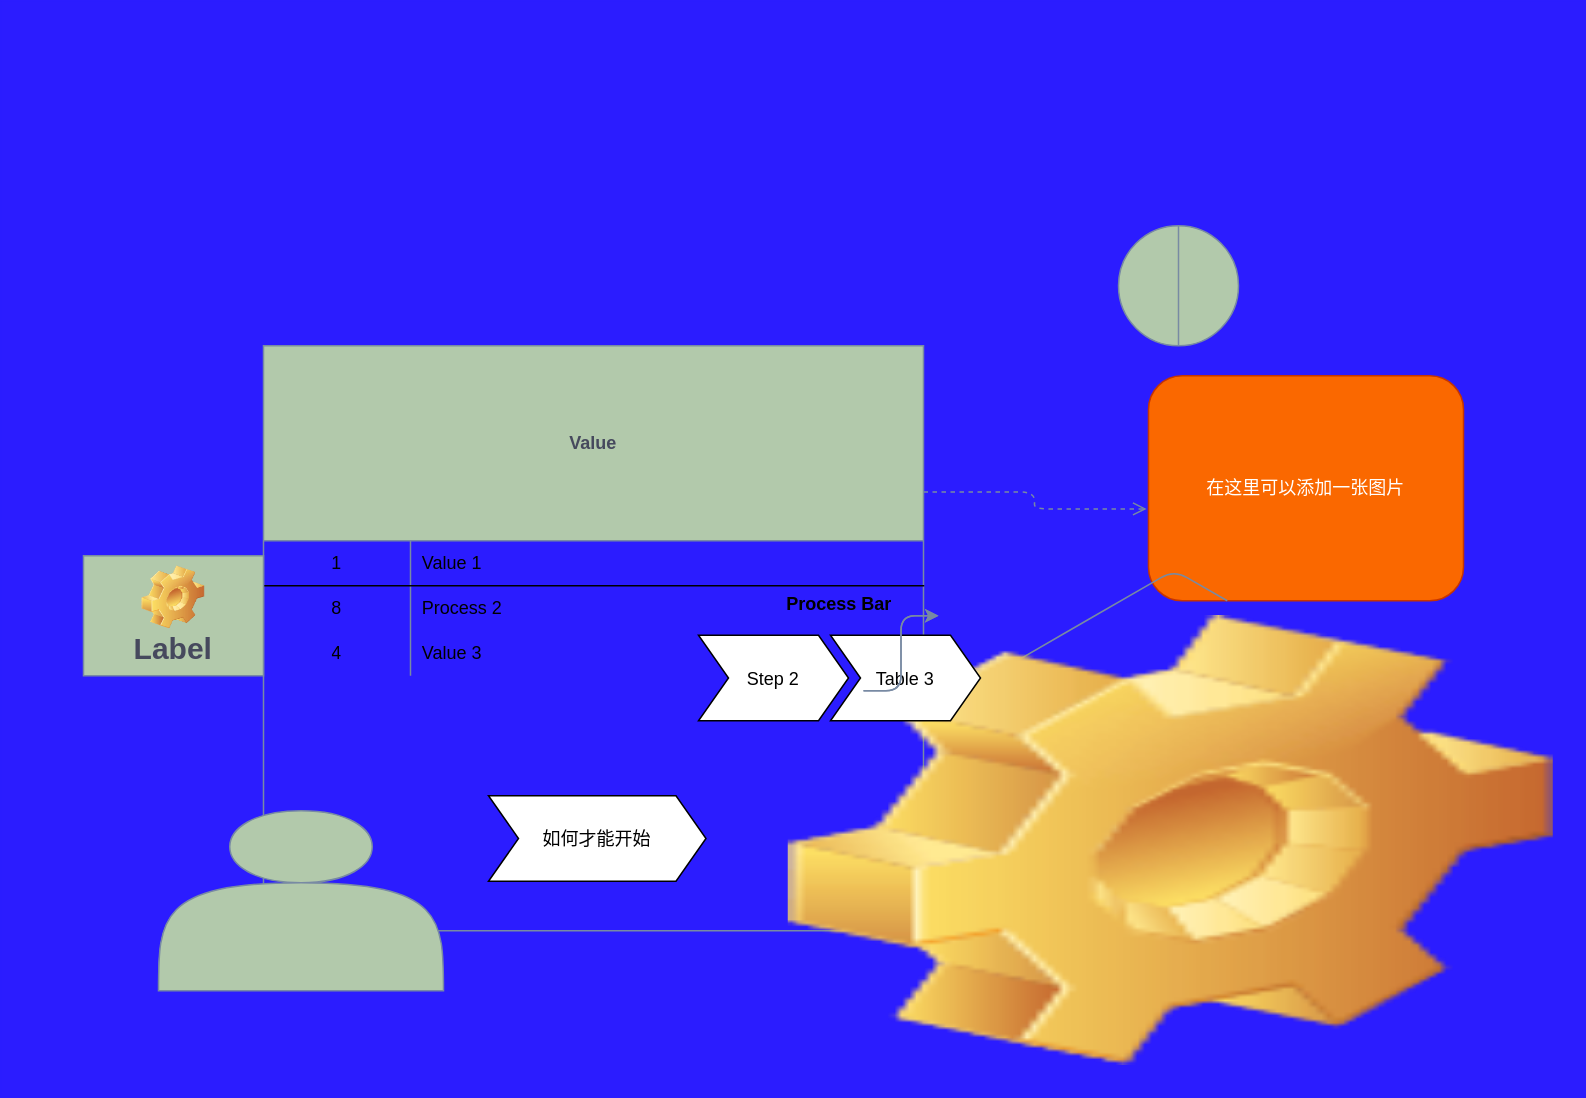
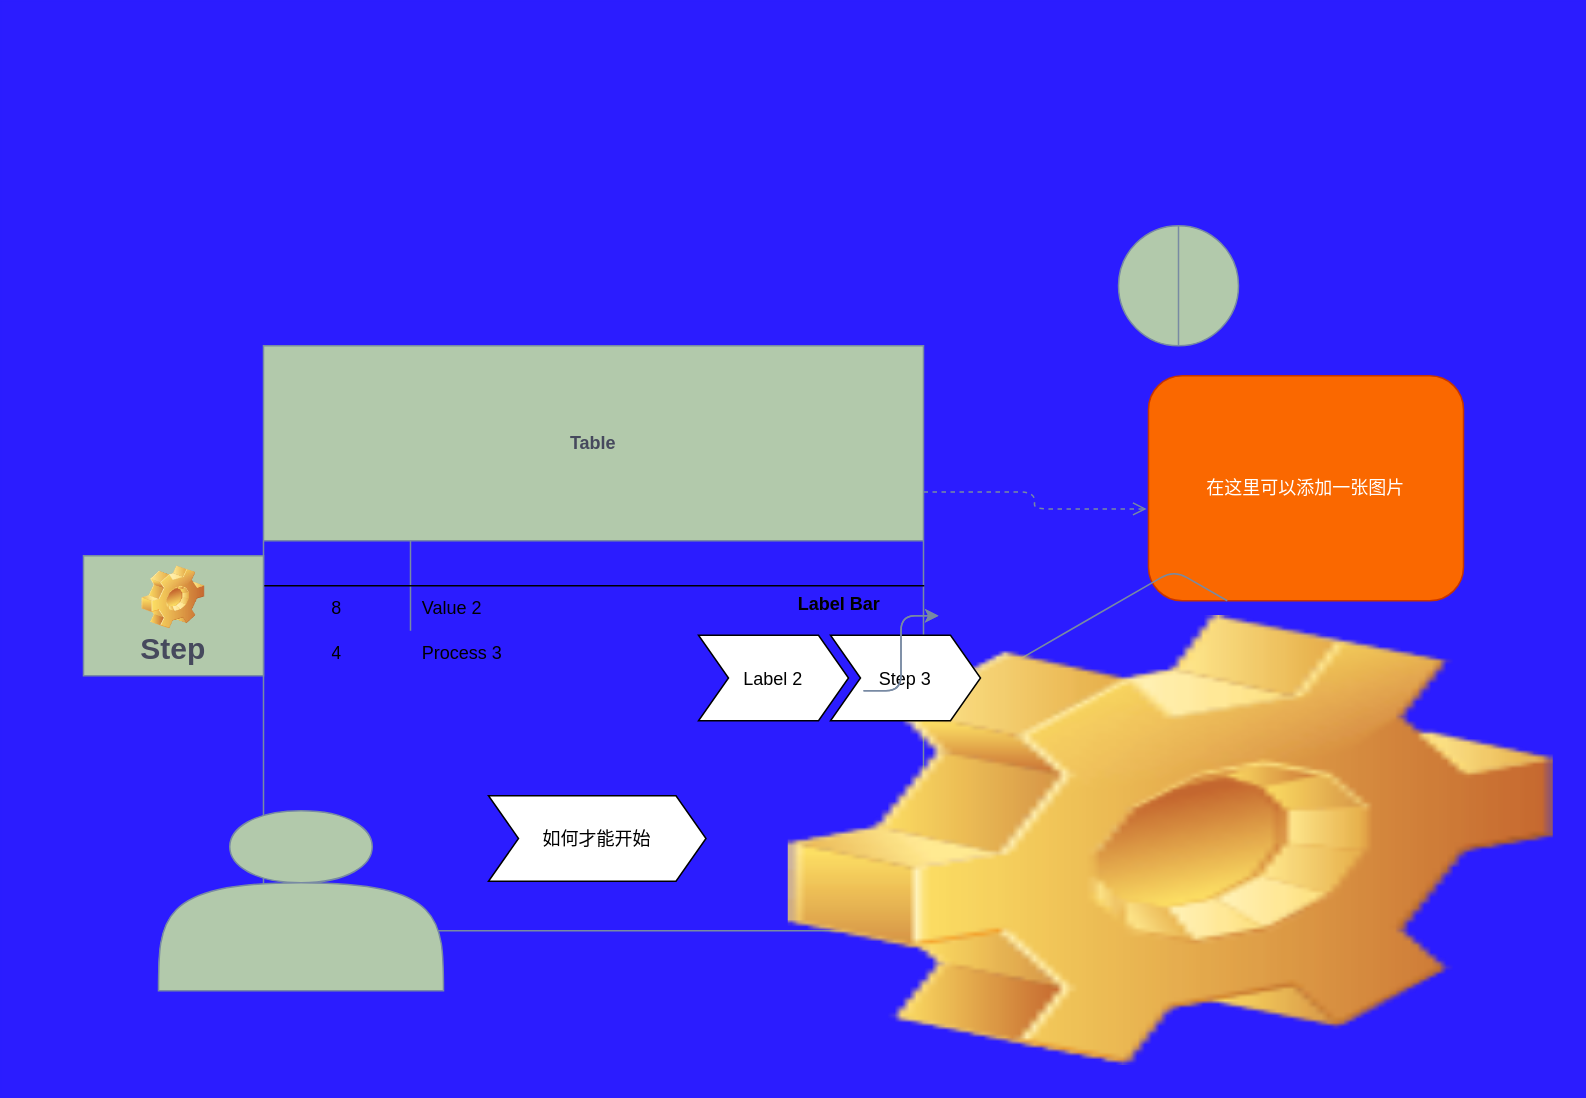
(593, 443) -> (593, 443)
(337, 563) -> none
(667, 563) -> none
(839, 604) -> (839, 604)
(465, 608) -> (453, 608)
(173, 647) -> (173, 647)
(453, 653) -> (465, 653)
(773, 679) -> (773, 679)
(905, 679) -> (905, 679)
